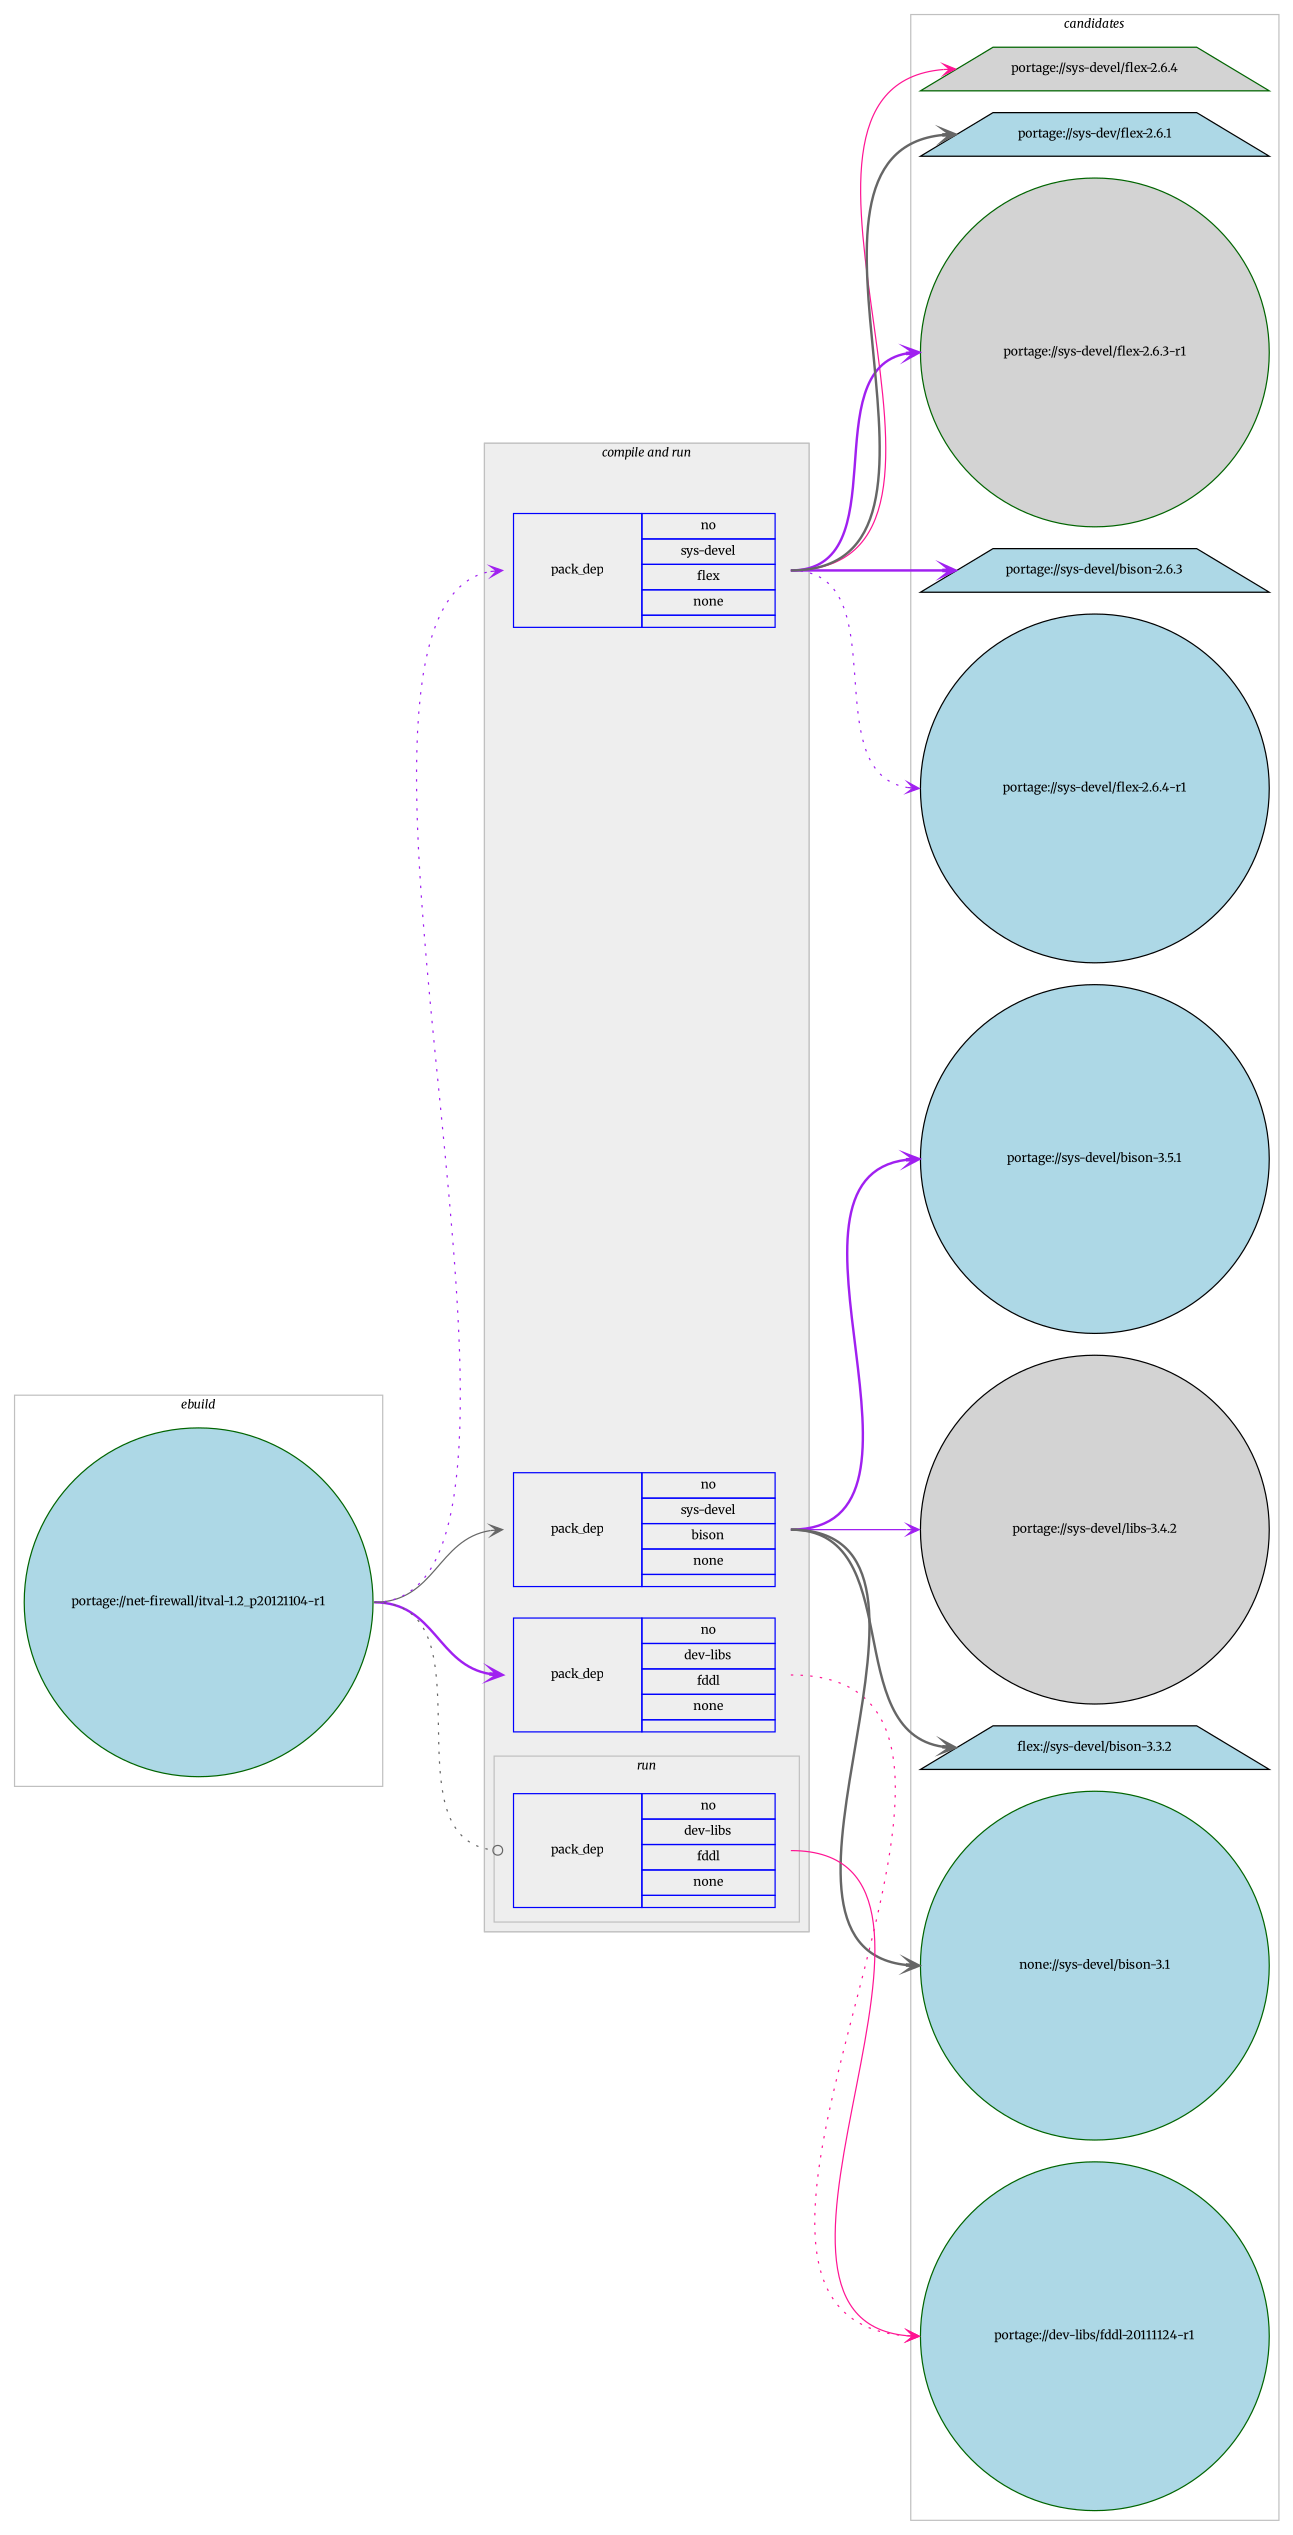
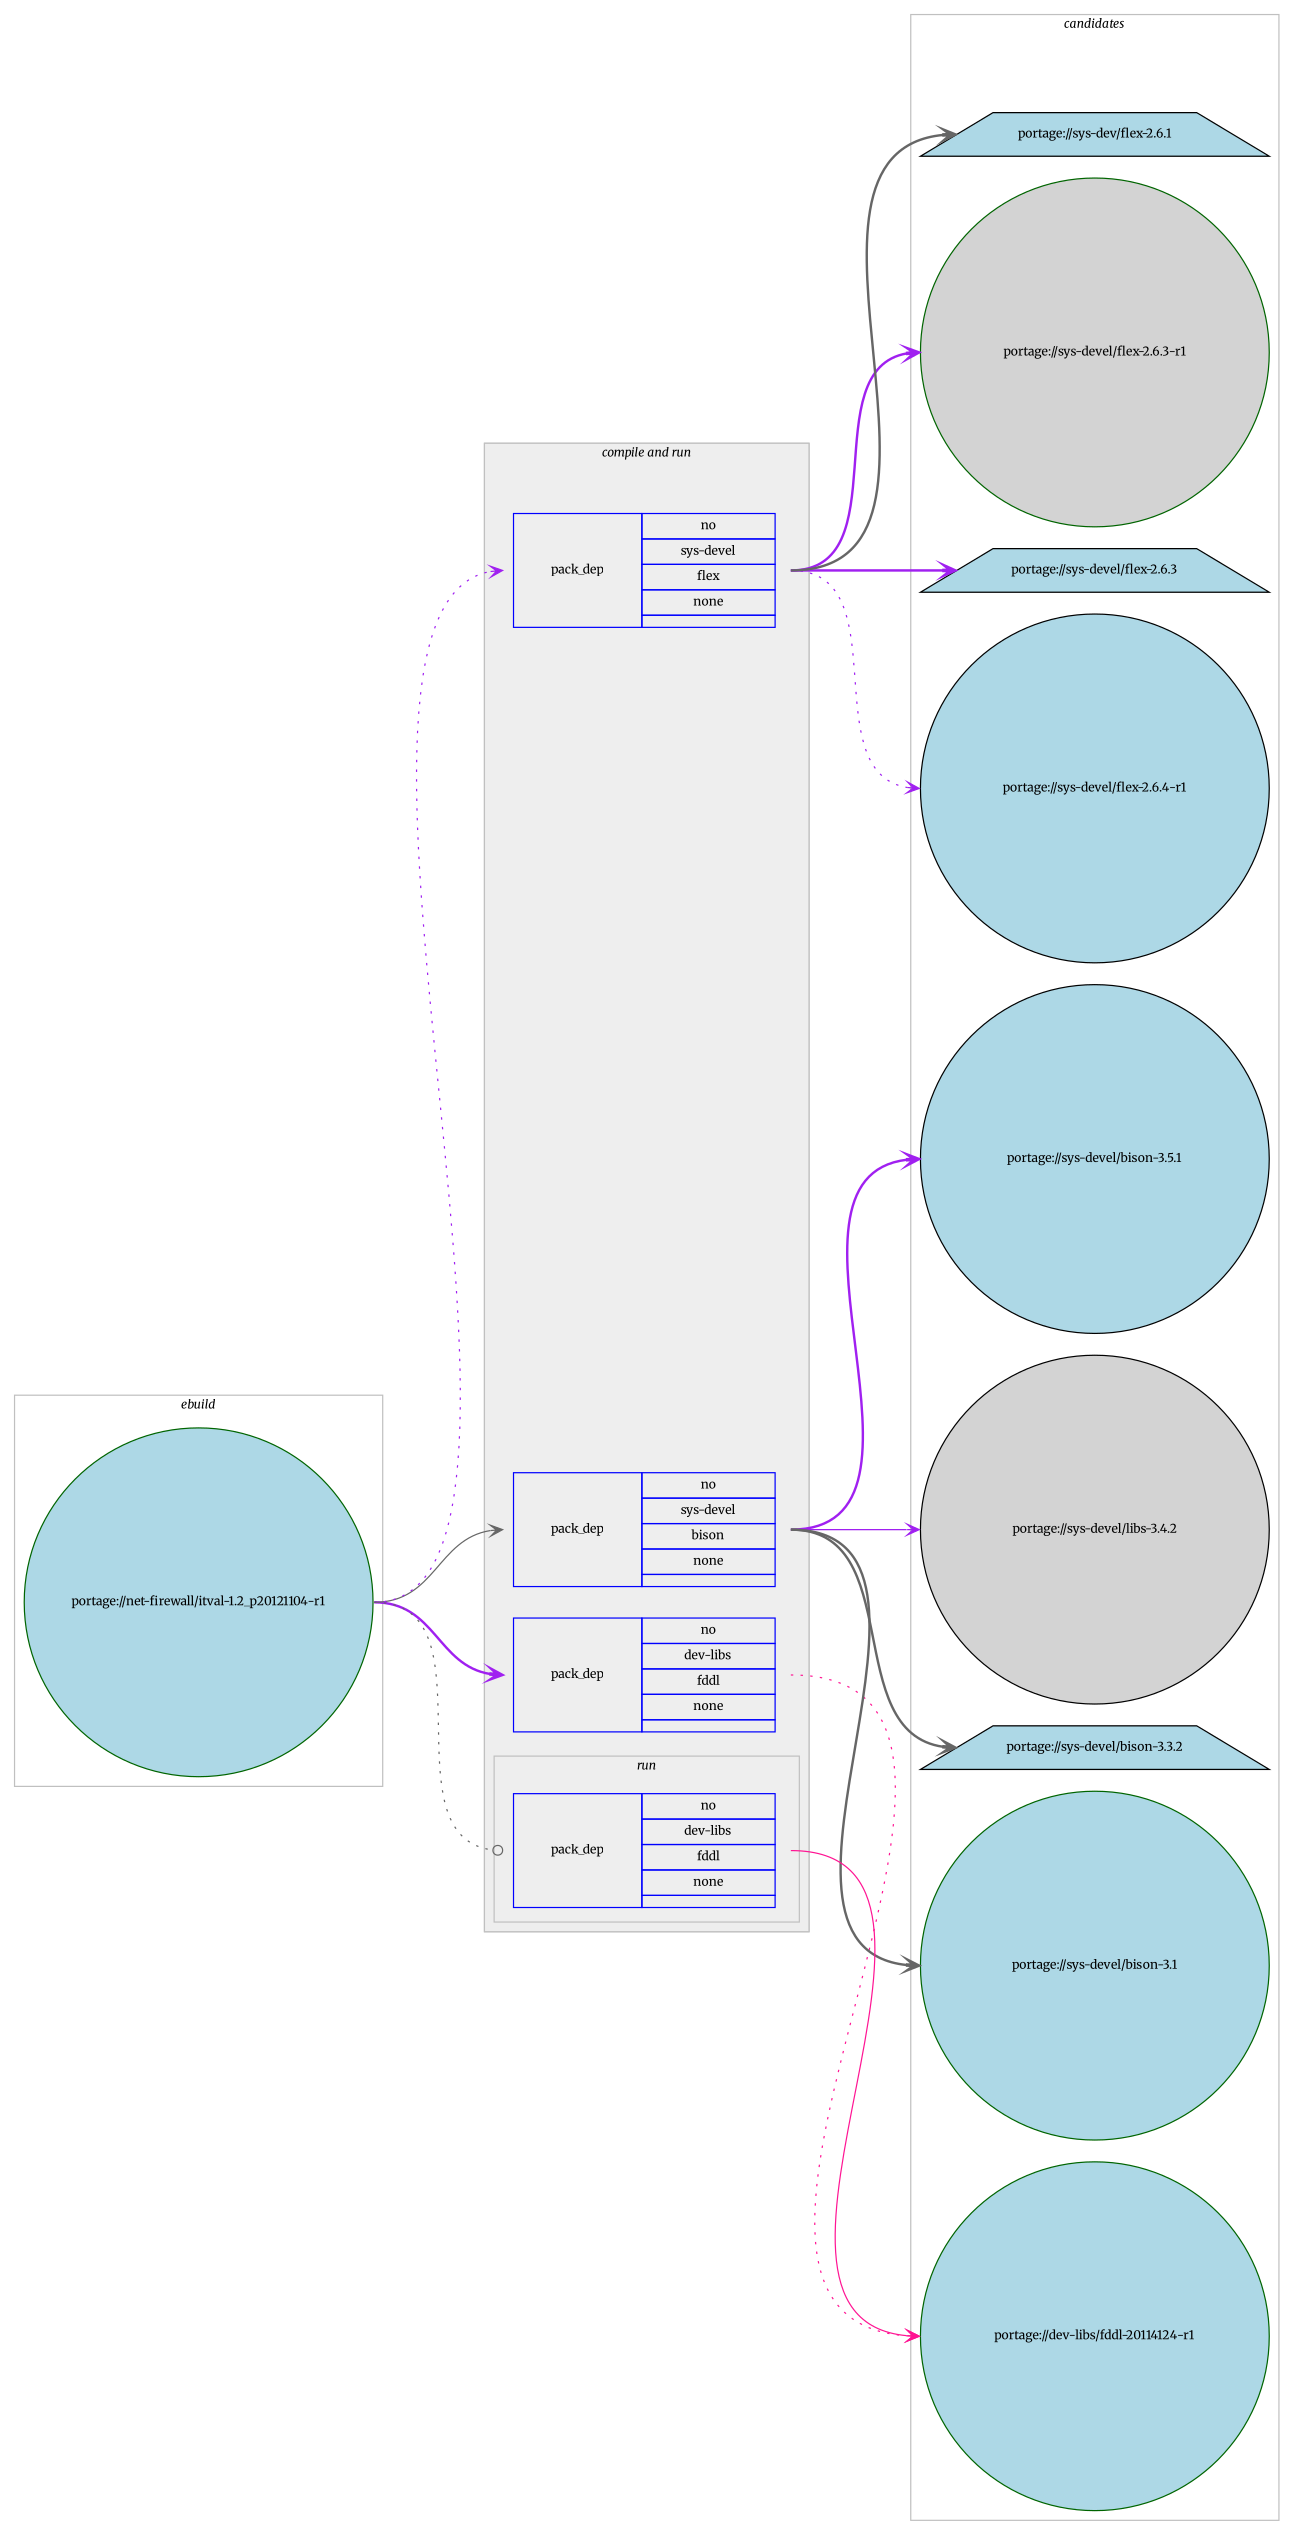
(1095, 69) -> none
(1095, 570) -> (1095, 570)
(1095, 1748) -> (1095, 1748)
(1095, 1966) -> (1095, 1966)
(1095, 2336) -> (1095, 2336)
